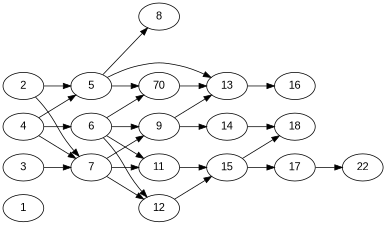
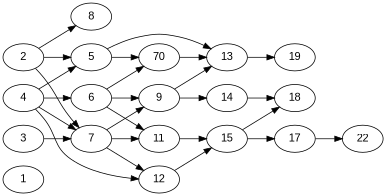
(123, 54) -> (54, 39)
(295, 86) -> (295, 57)
(122, 163) -> (72, 160)
